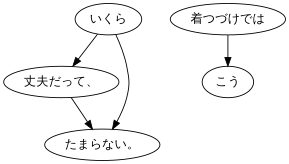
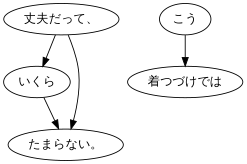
(228, 46) -> (185, 46)
(88, 47) -> (51, 47)
